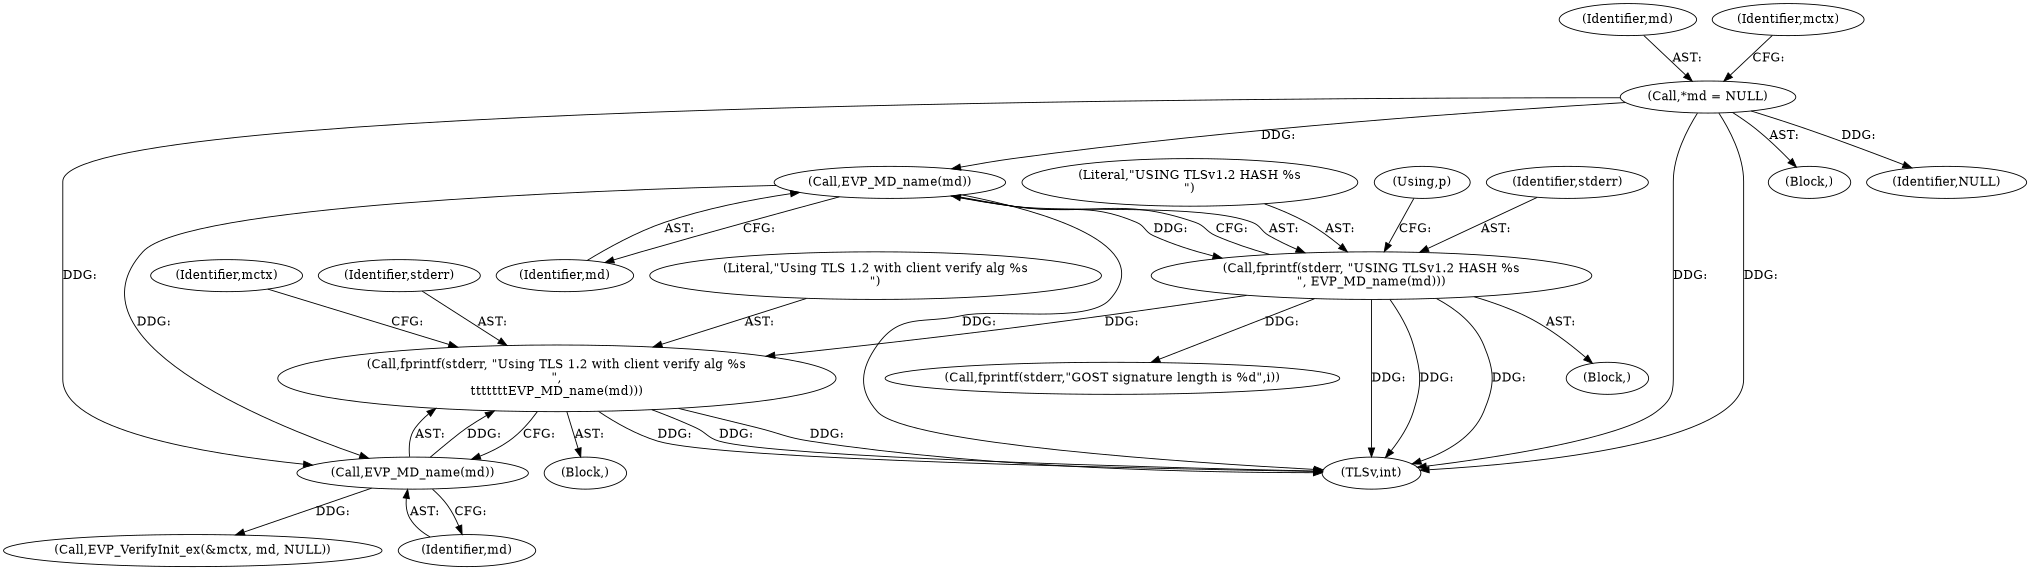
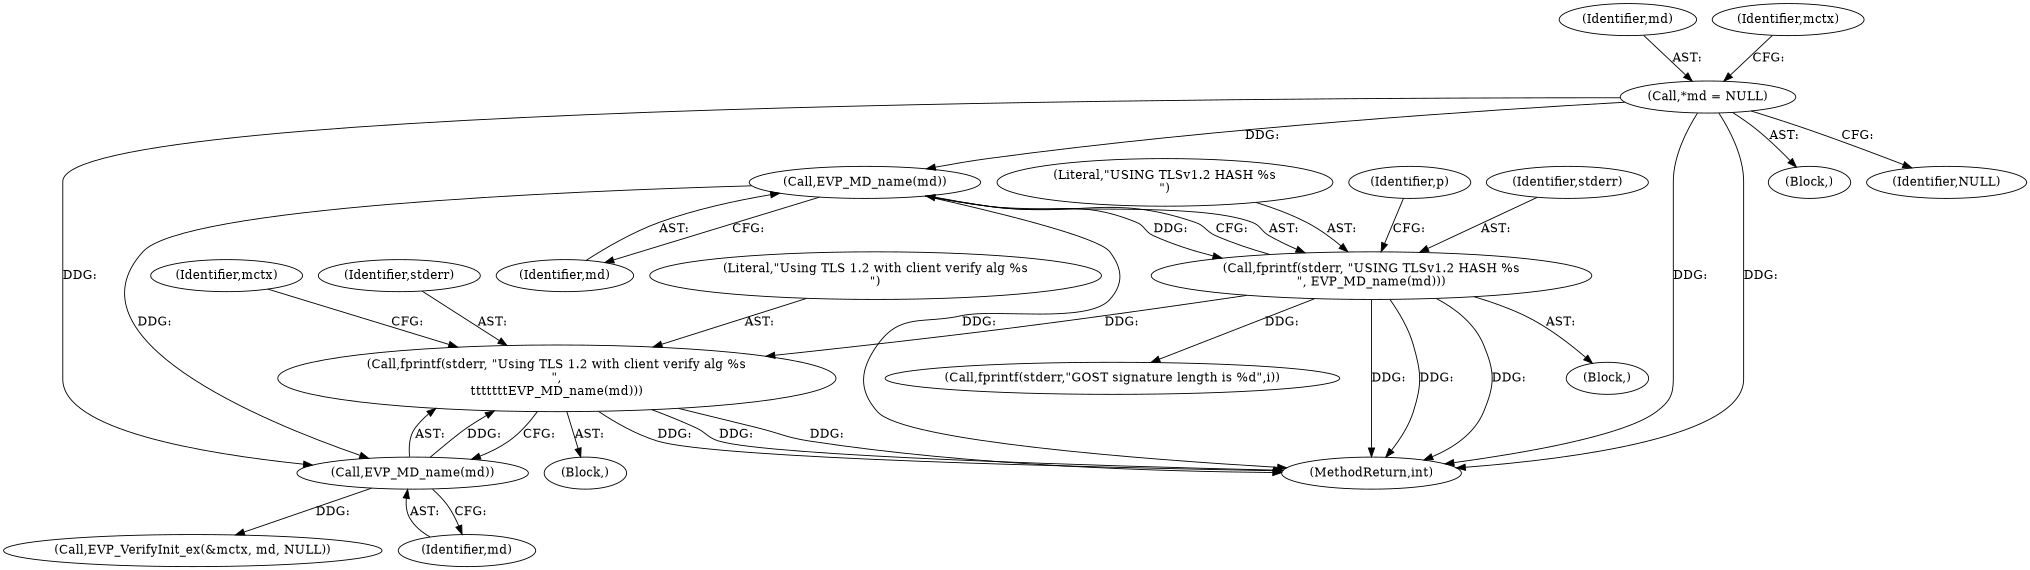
(1861, 136) -> (1860, 136)
(1422, 182) -> (1410, 182)
(1371, 473) -> (1371, 473)
